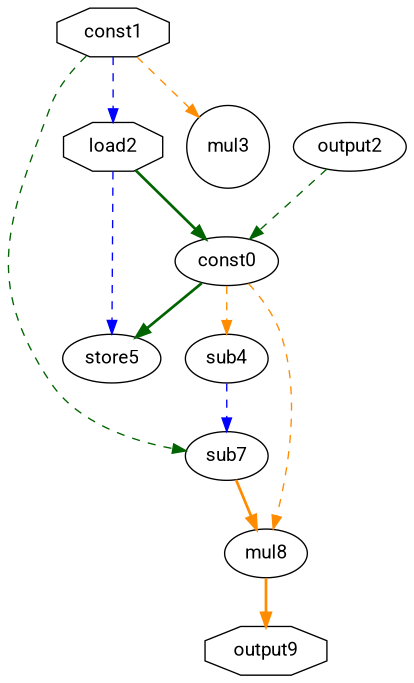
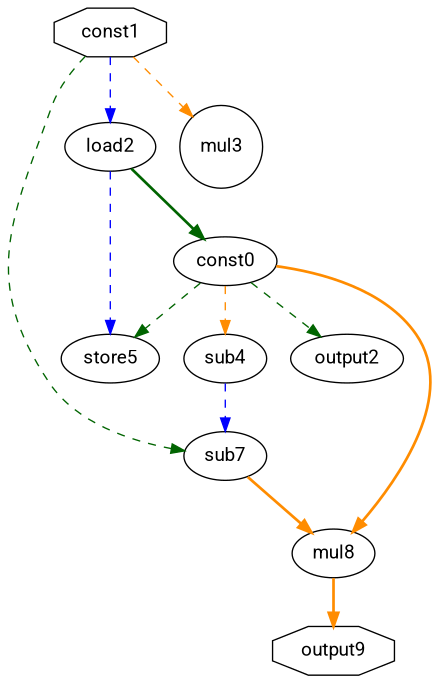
(113, 147) -> (110, 147)
(293, 199) -> (281, 306)
(174, 306) -> (173, 306)
(291, 395) -> (427, 356)
